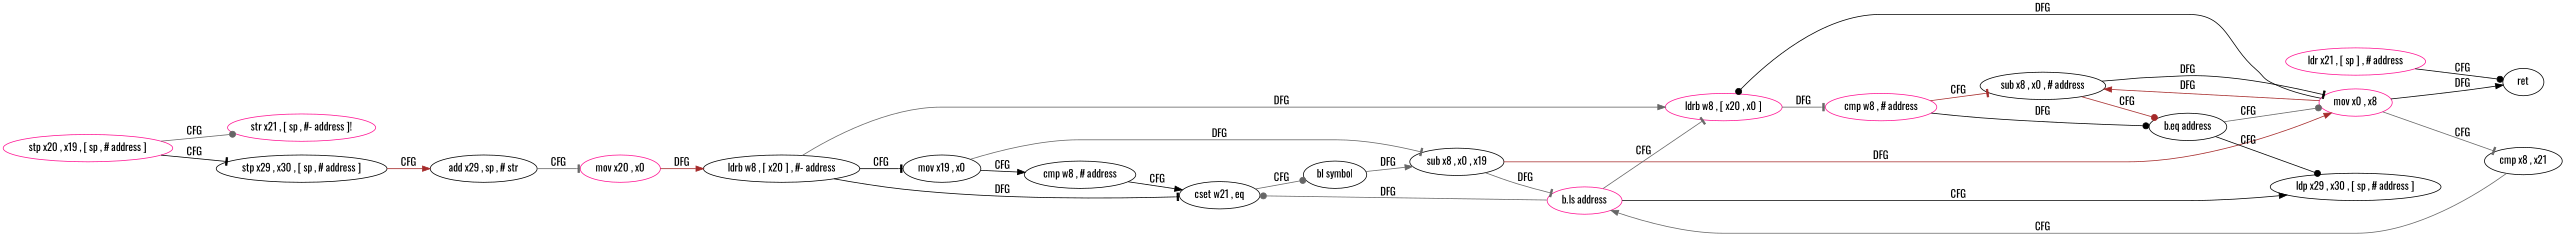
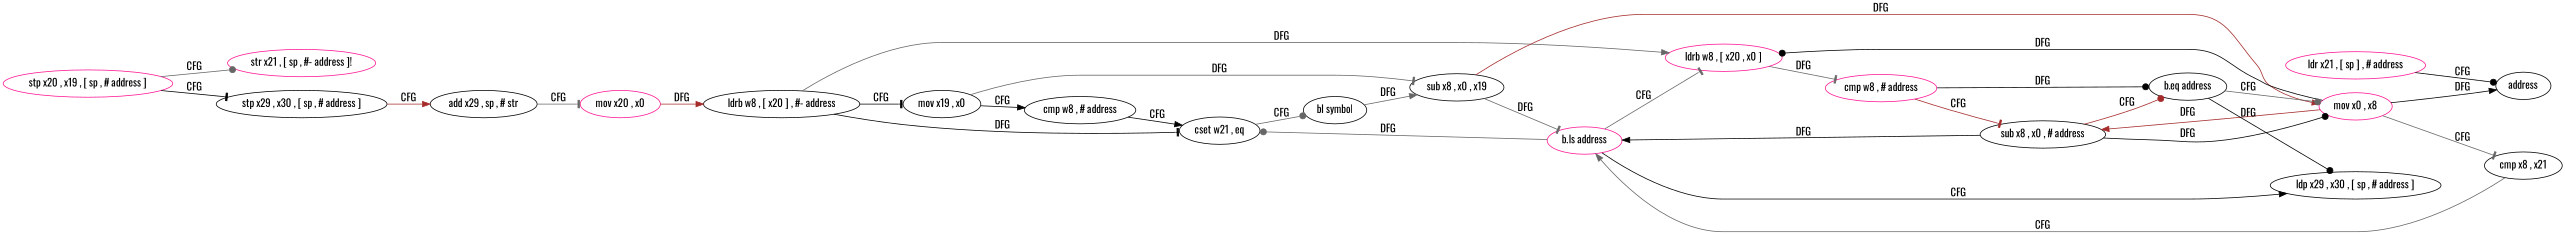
(2212, 76) -> (2214, 141)
(2523, 82) -> (2523, 86)
none -> (1805, 138)
(2249, 141) -> (2249, 114)
